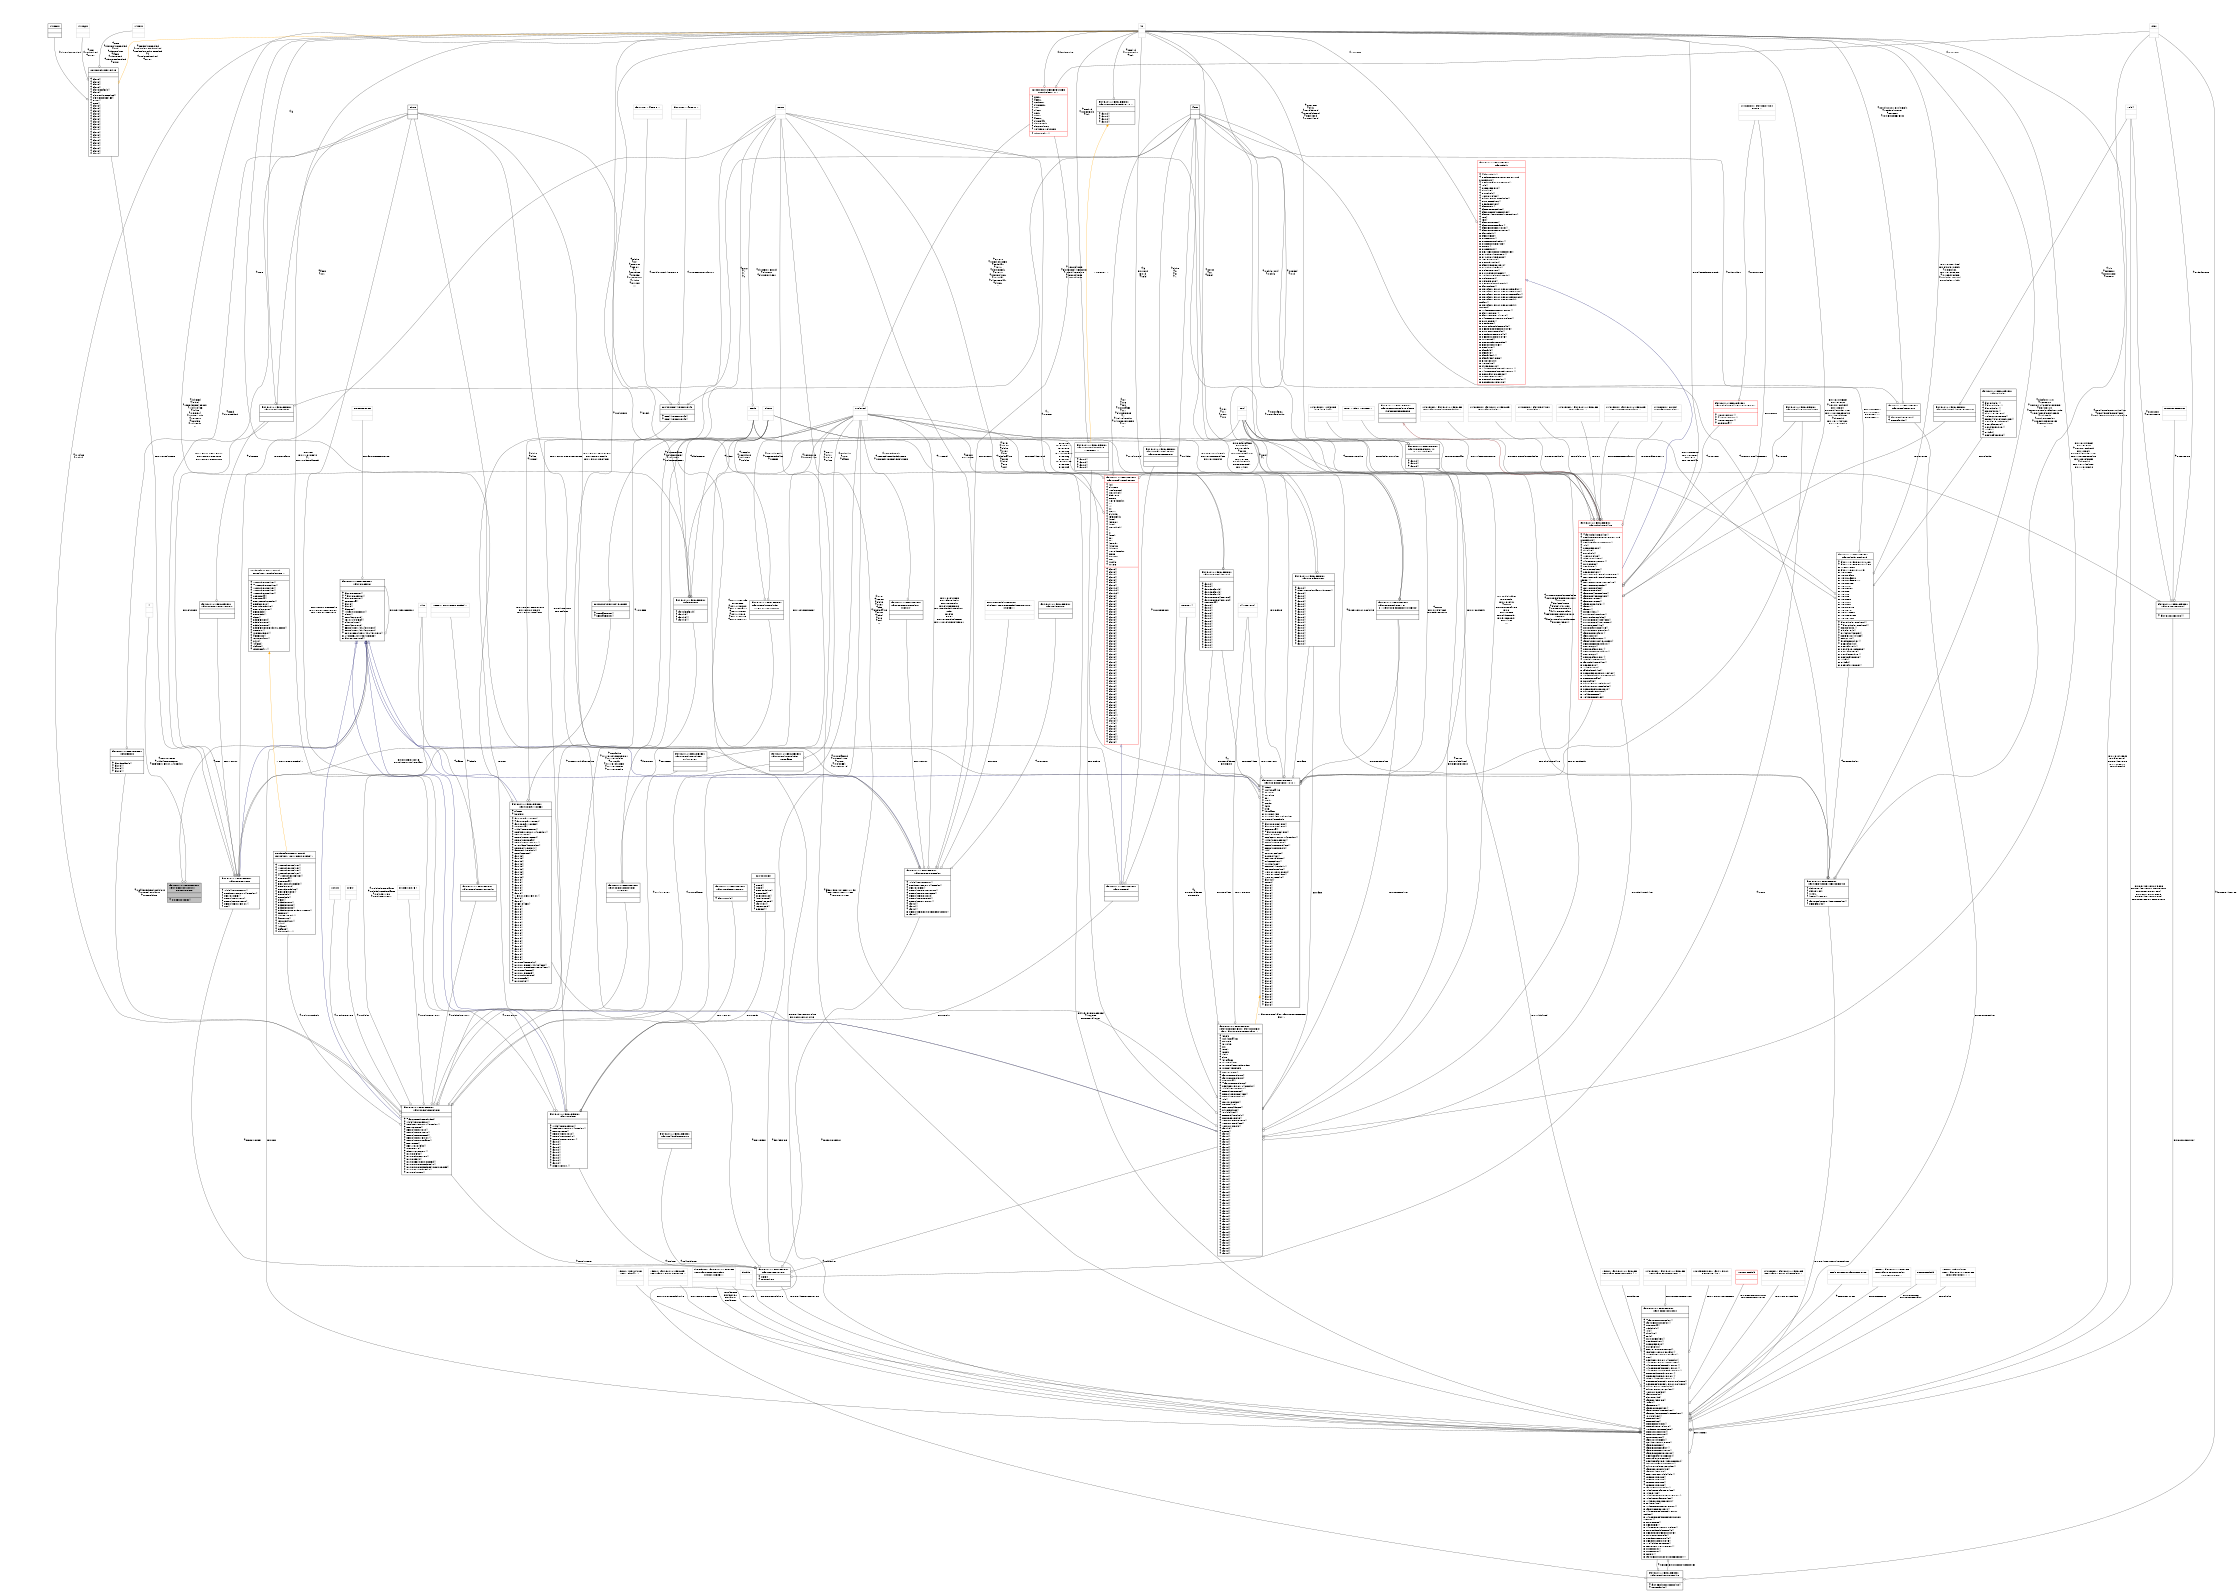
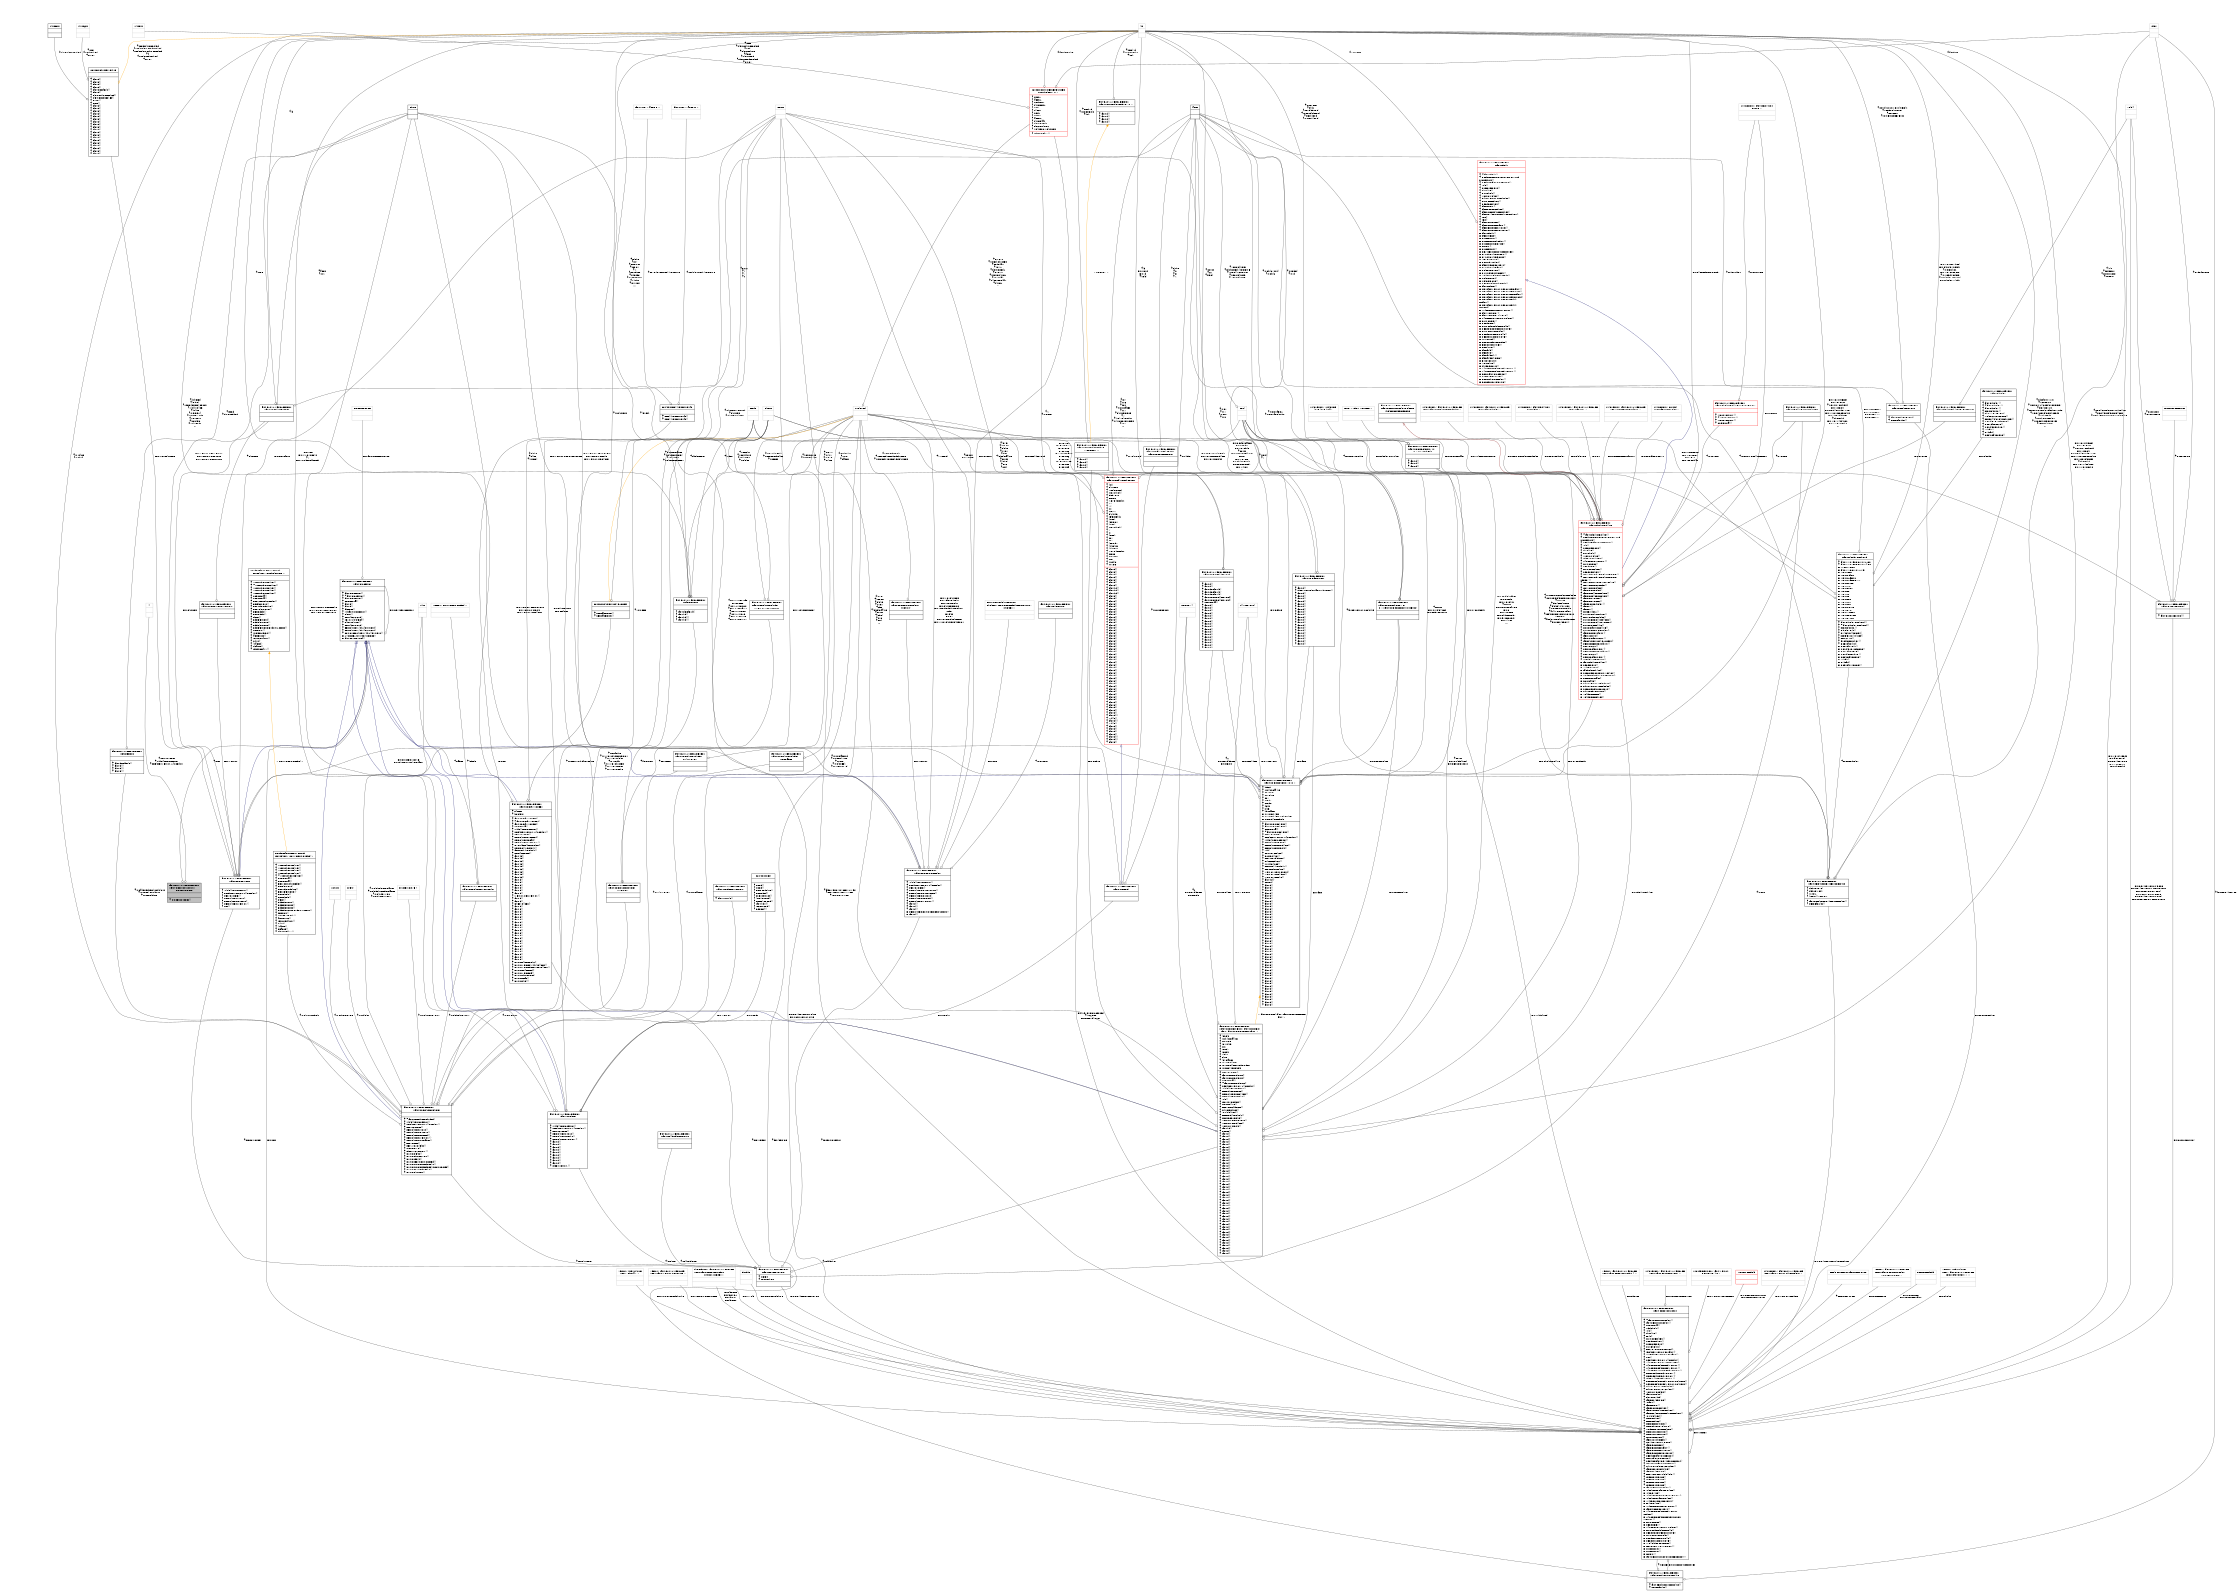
(106, 39) -> (588, 50)
(1952, 53) -> (1952, 53)
(749, 259) -> (723, 390)
(663, 273) -> (663, 273)
(700, 273) -> (700, 273)
(1029, 360) -> (1221, 262)
(663, 442) -> (663, 442)
